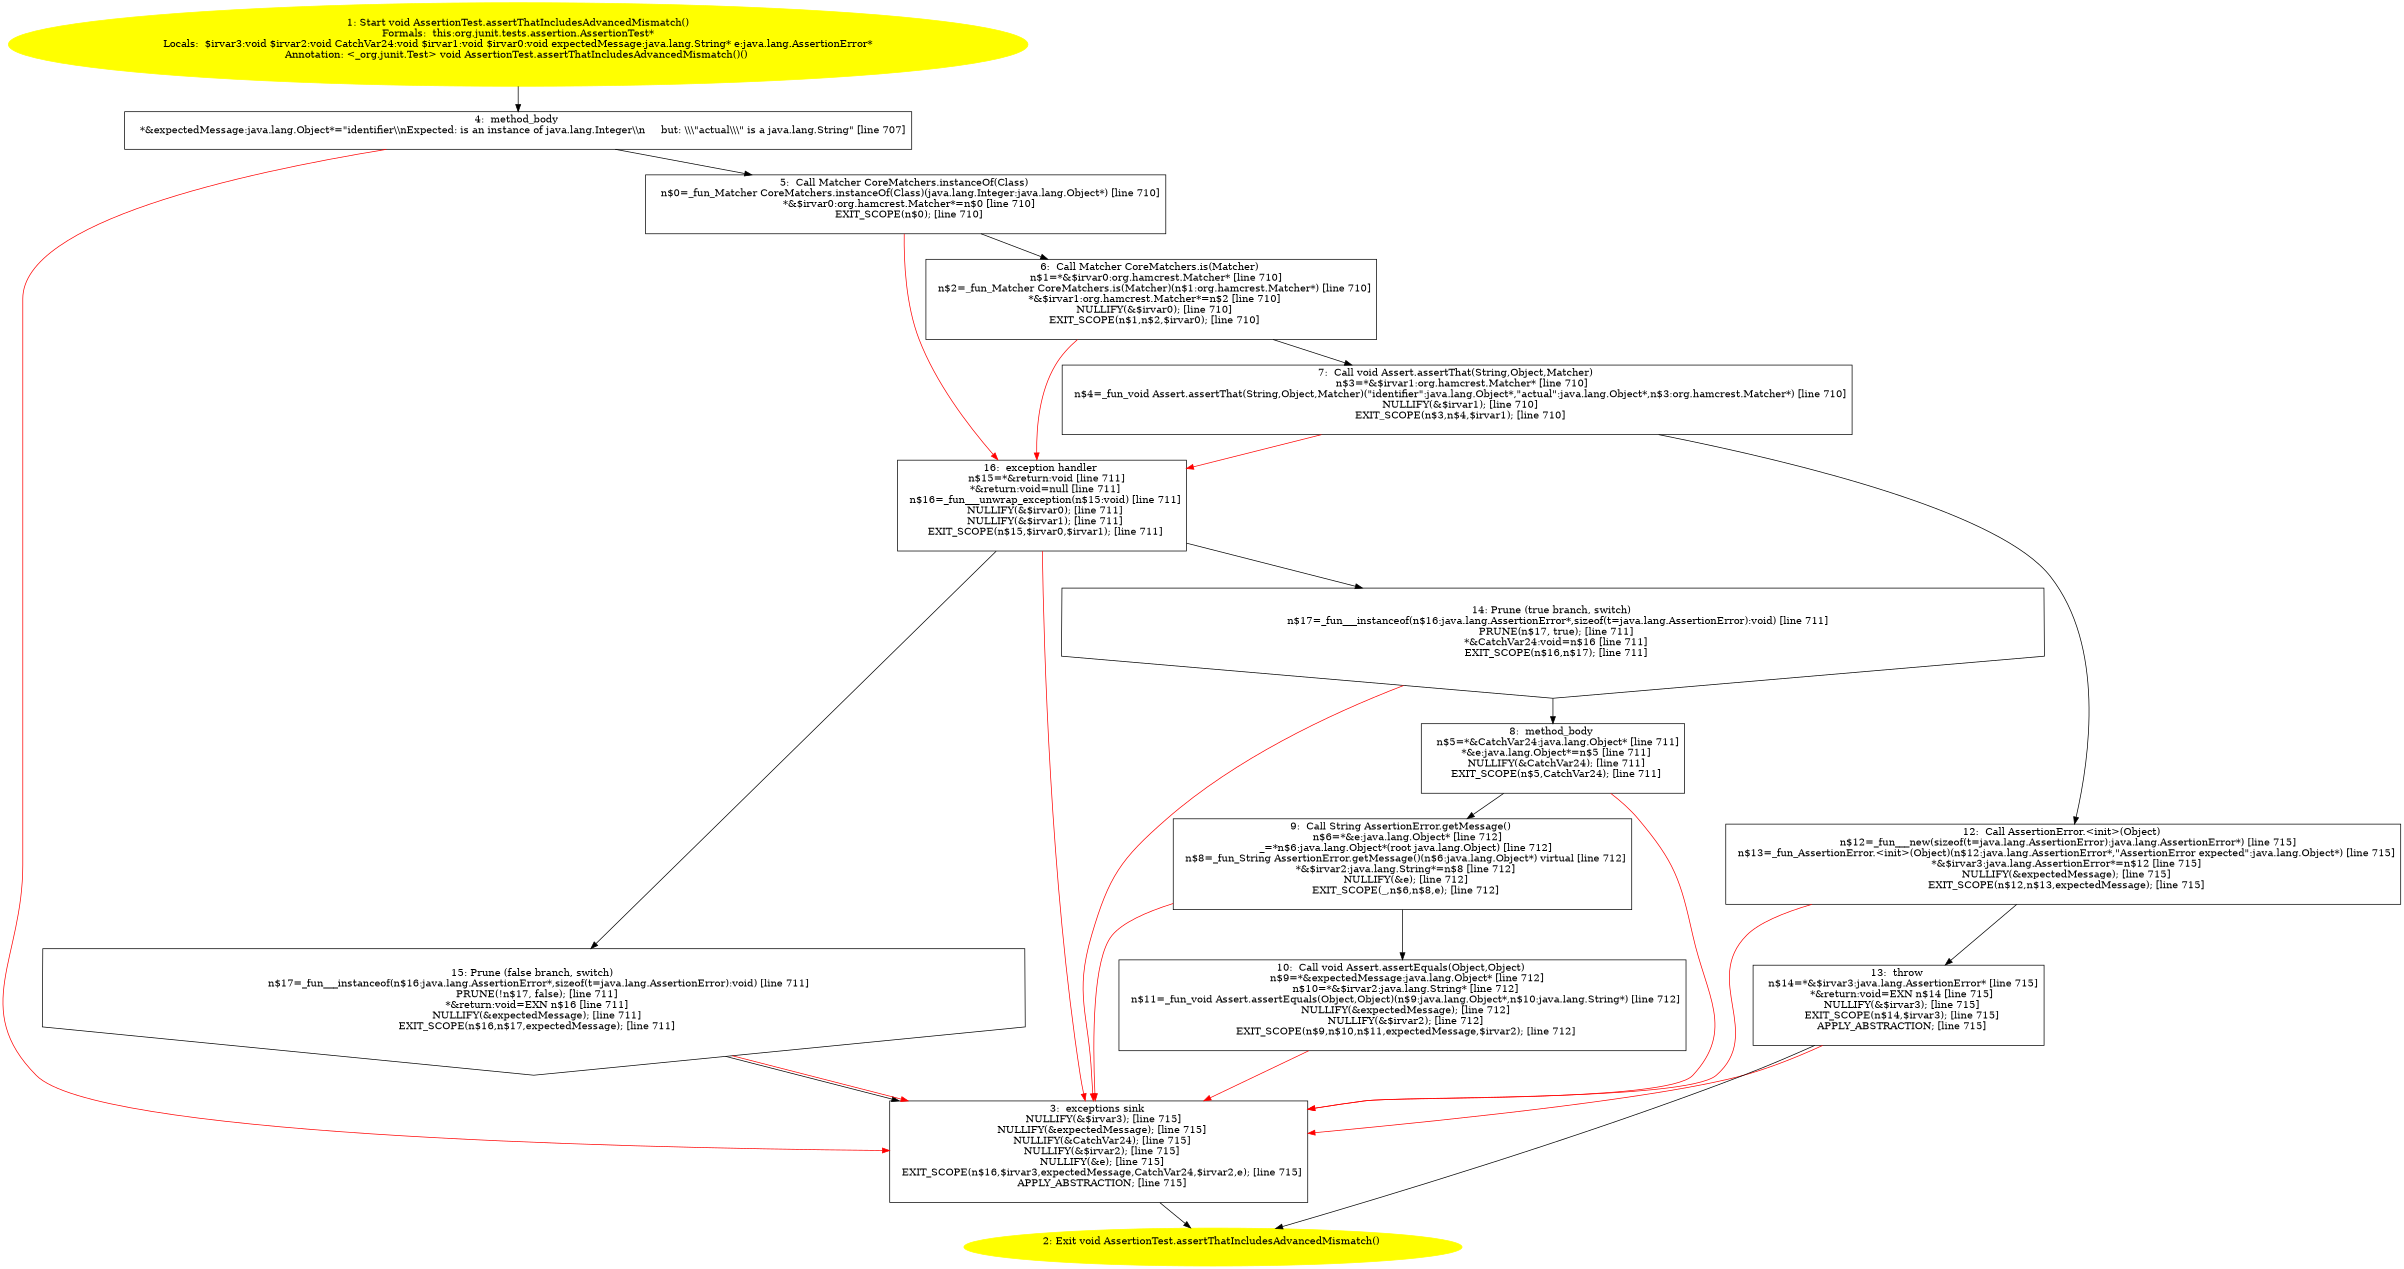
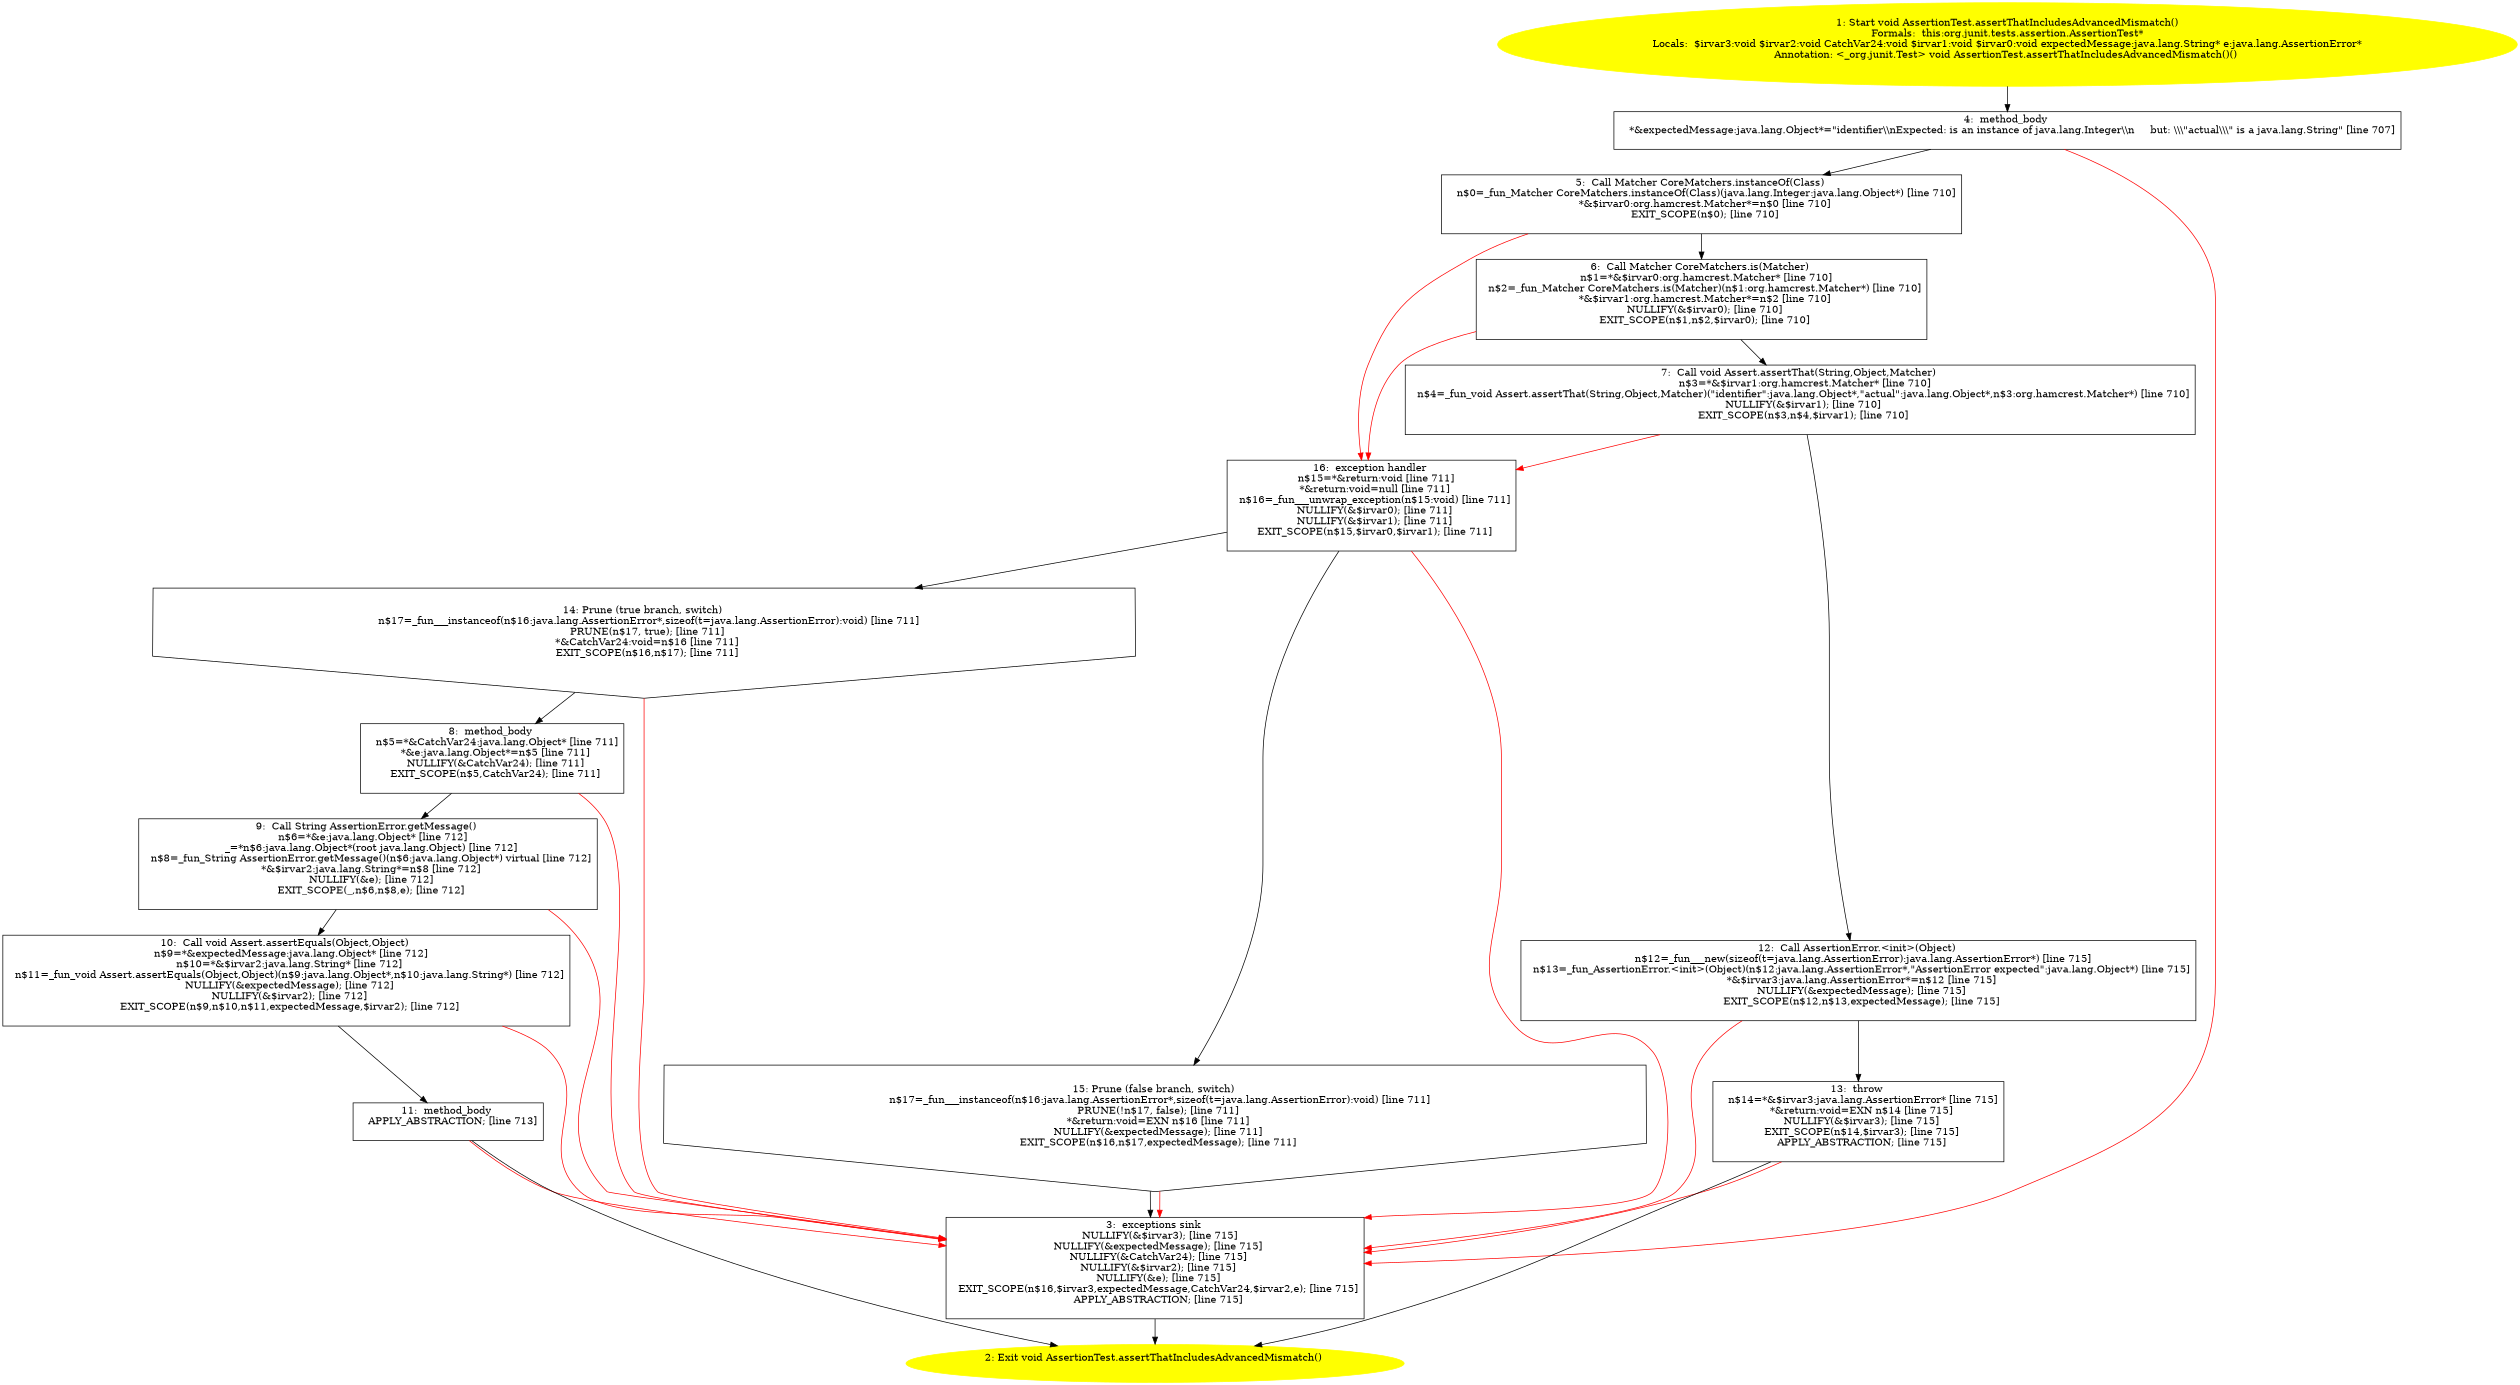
none -> (448, 1122)
